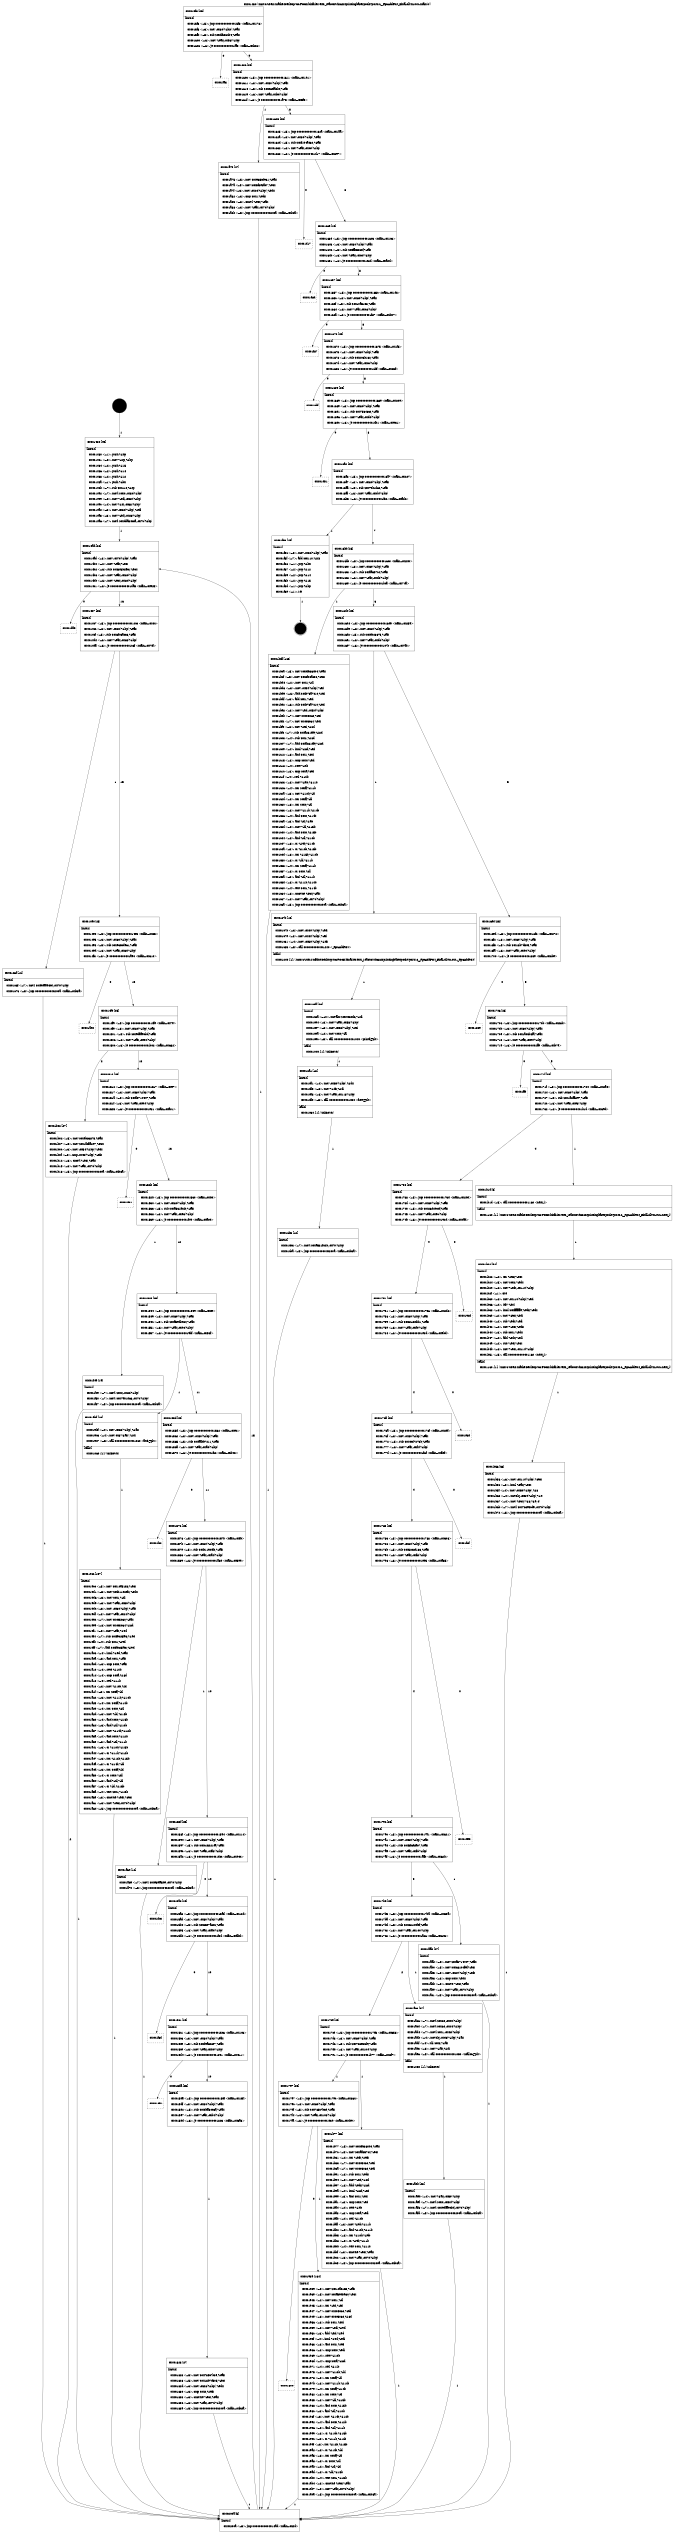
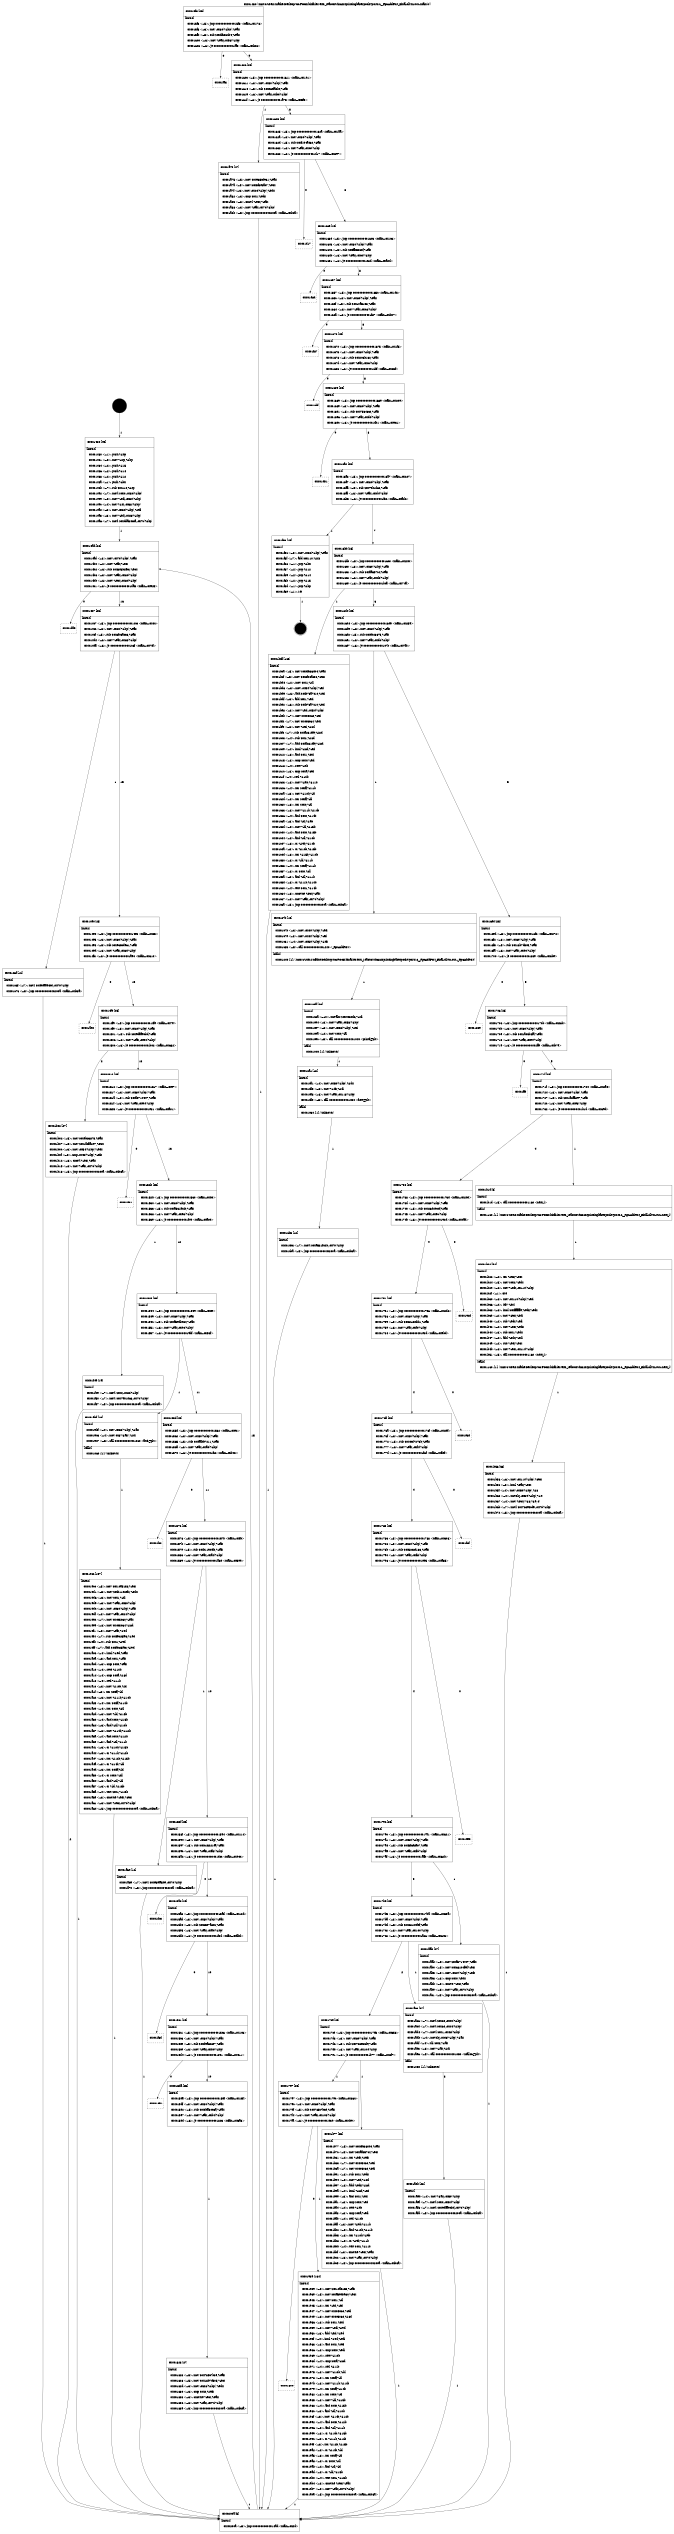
(444, 2077) -> (444, 2077)
